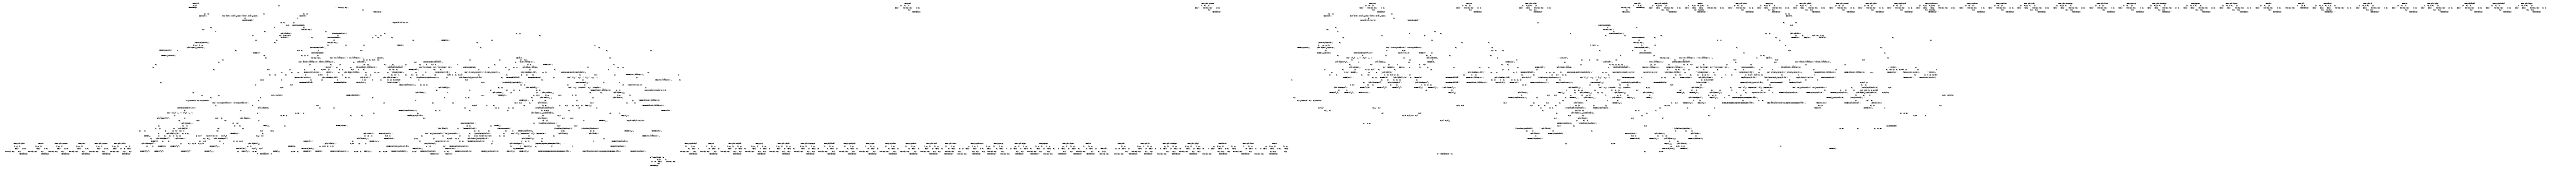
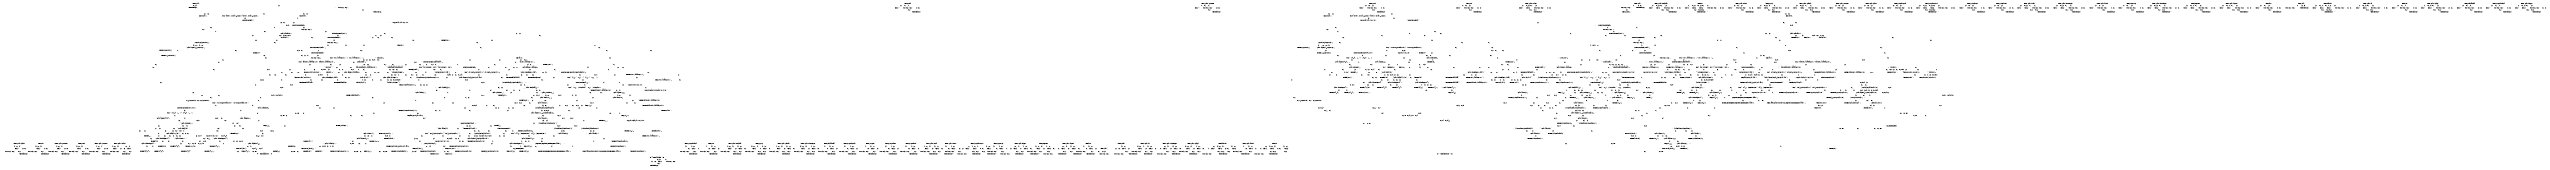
none -> (190, 146)
